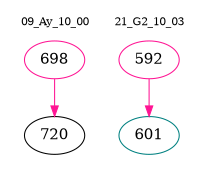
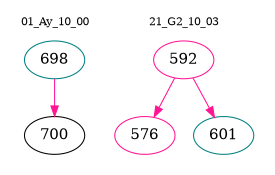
(55, 23) -> (55, 23)
(55, 60) -> (55, 60)
(55, 135) -> (55, 135)
none -> (145, 135)
